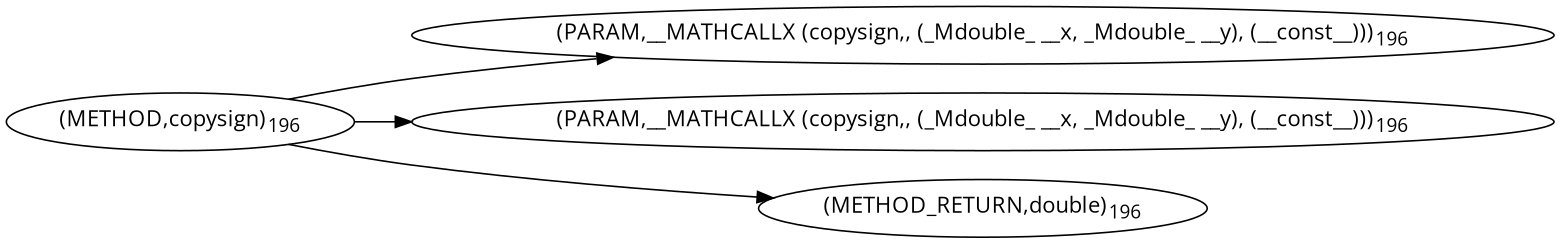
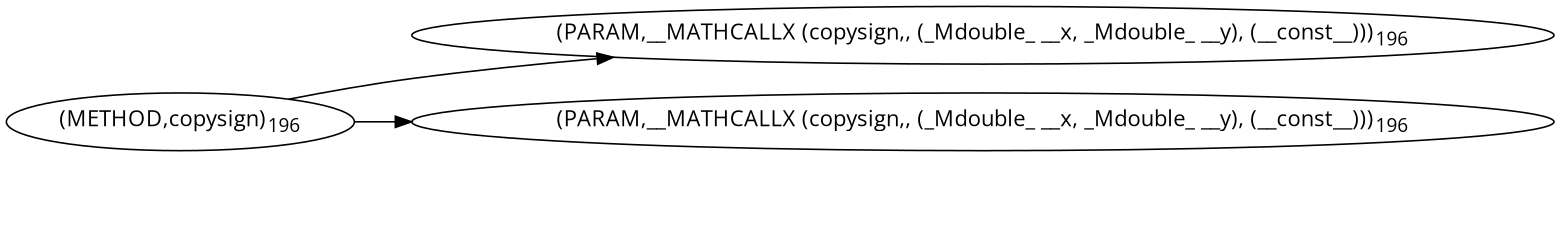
(983, 208) -> none
